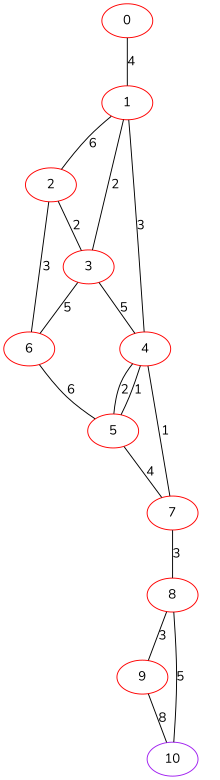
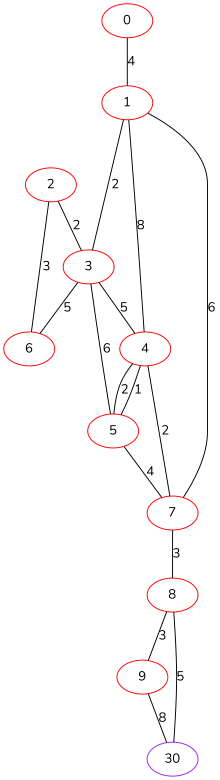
(85, 141) -> (207, 295)
(141, 226) -> (141, 226)
(65, 395) -> (100, 349)
(166, 431) -> (166, 431)
(173, 759) -> (173, 759)
